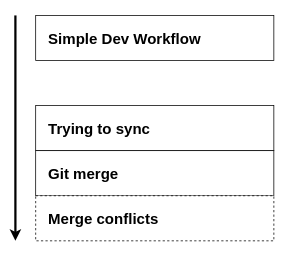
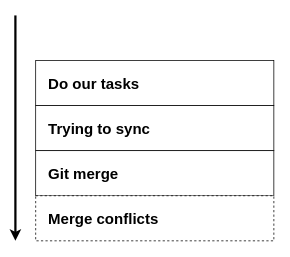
(155, 38) -> none
none -> (155, 83)
